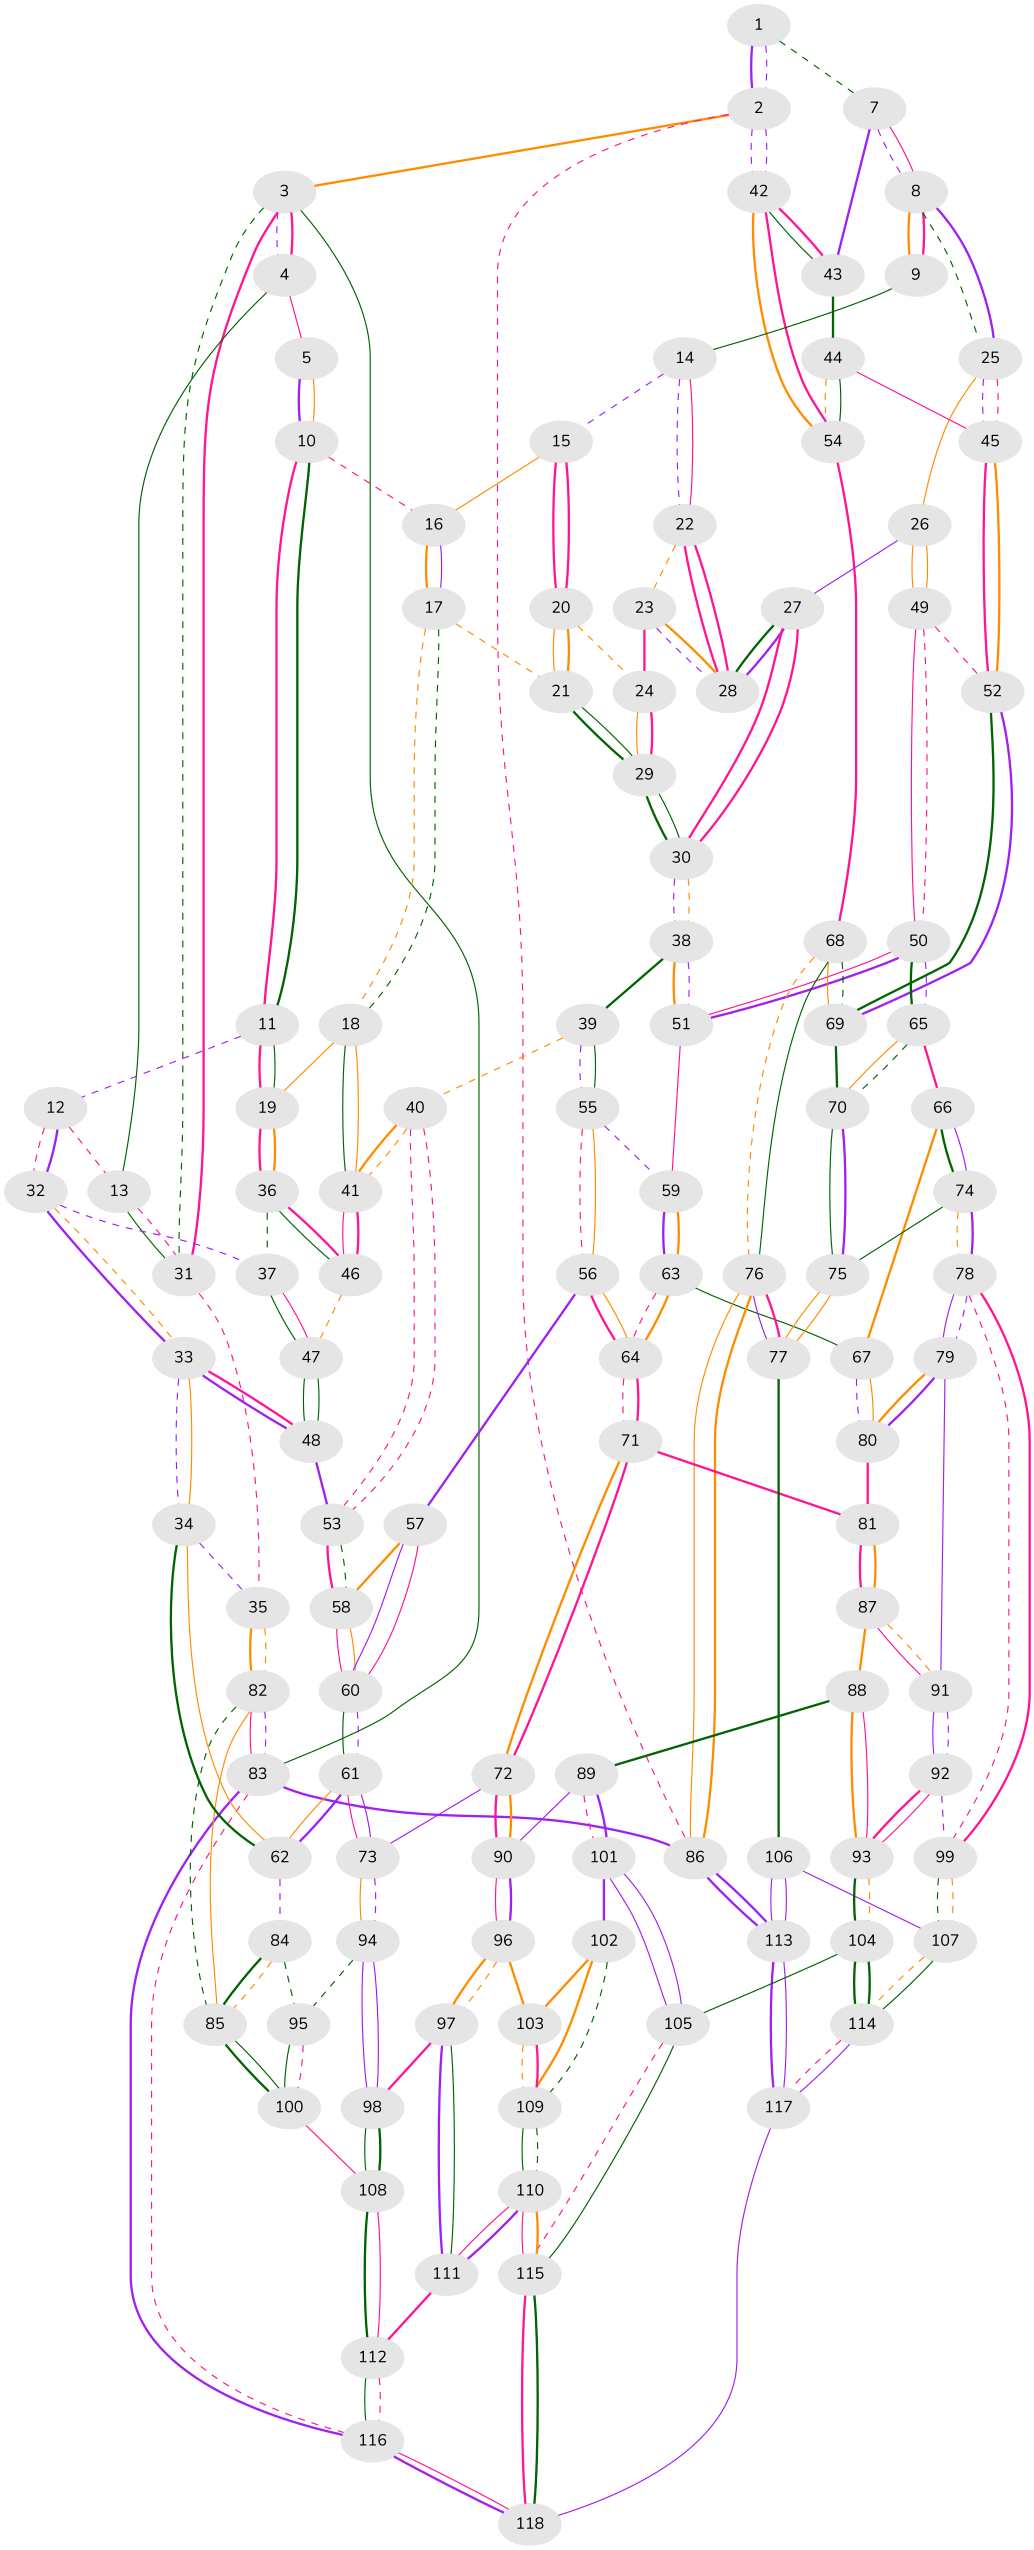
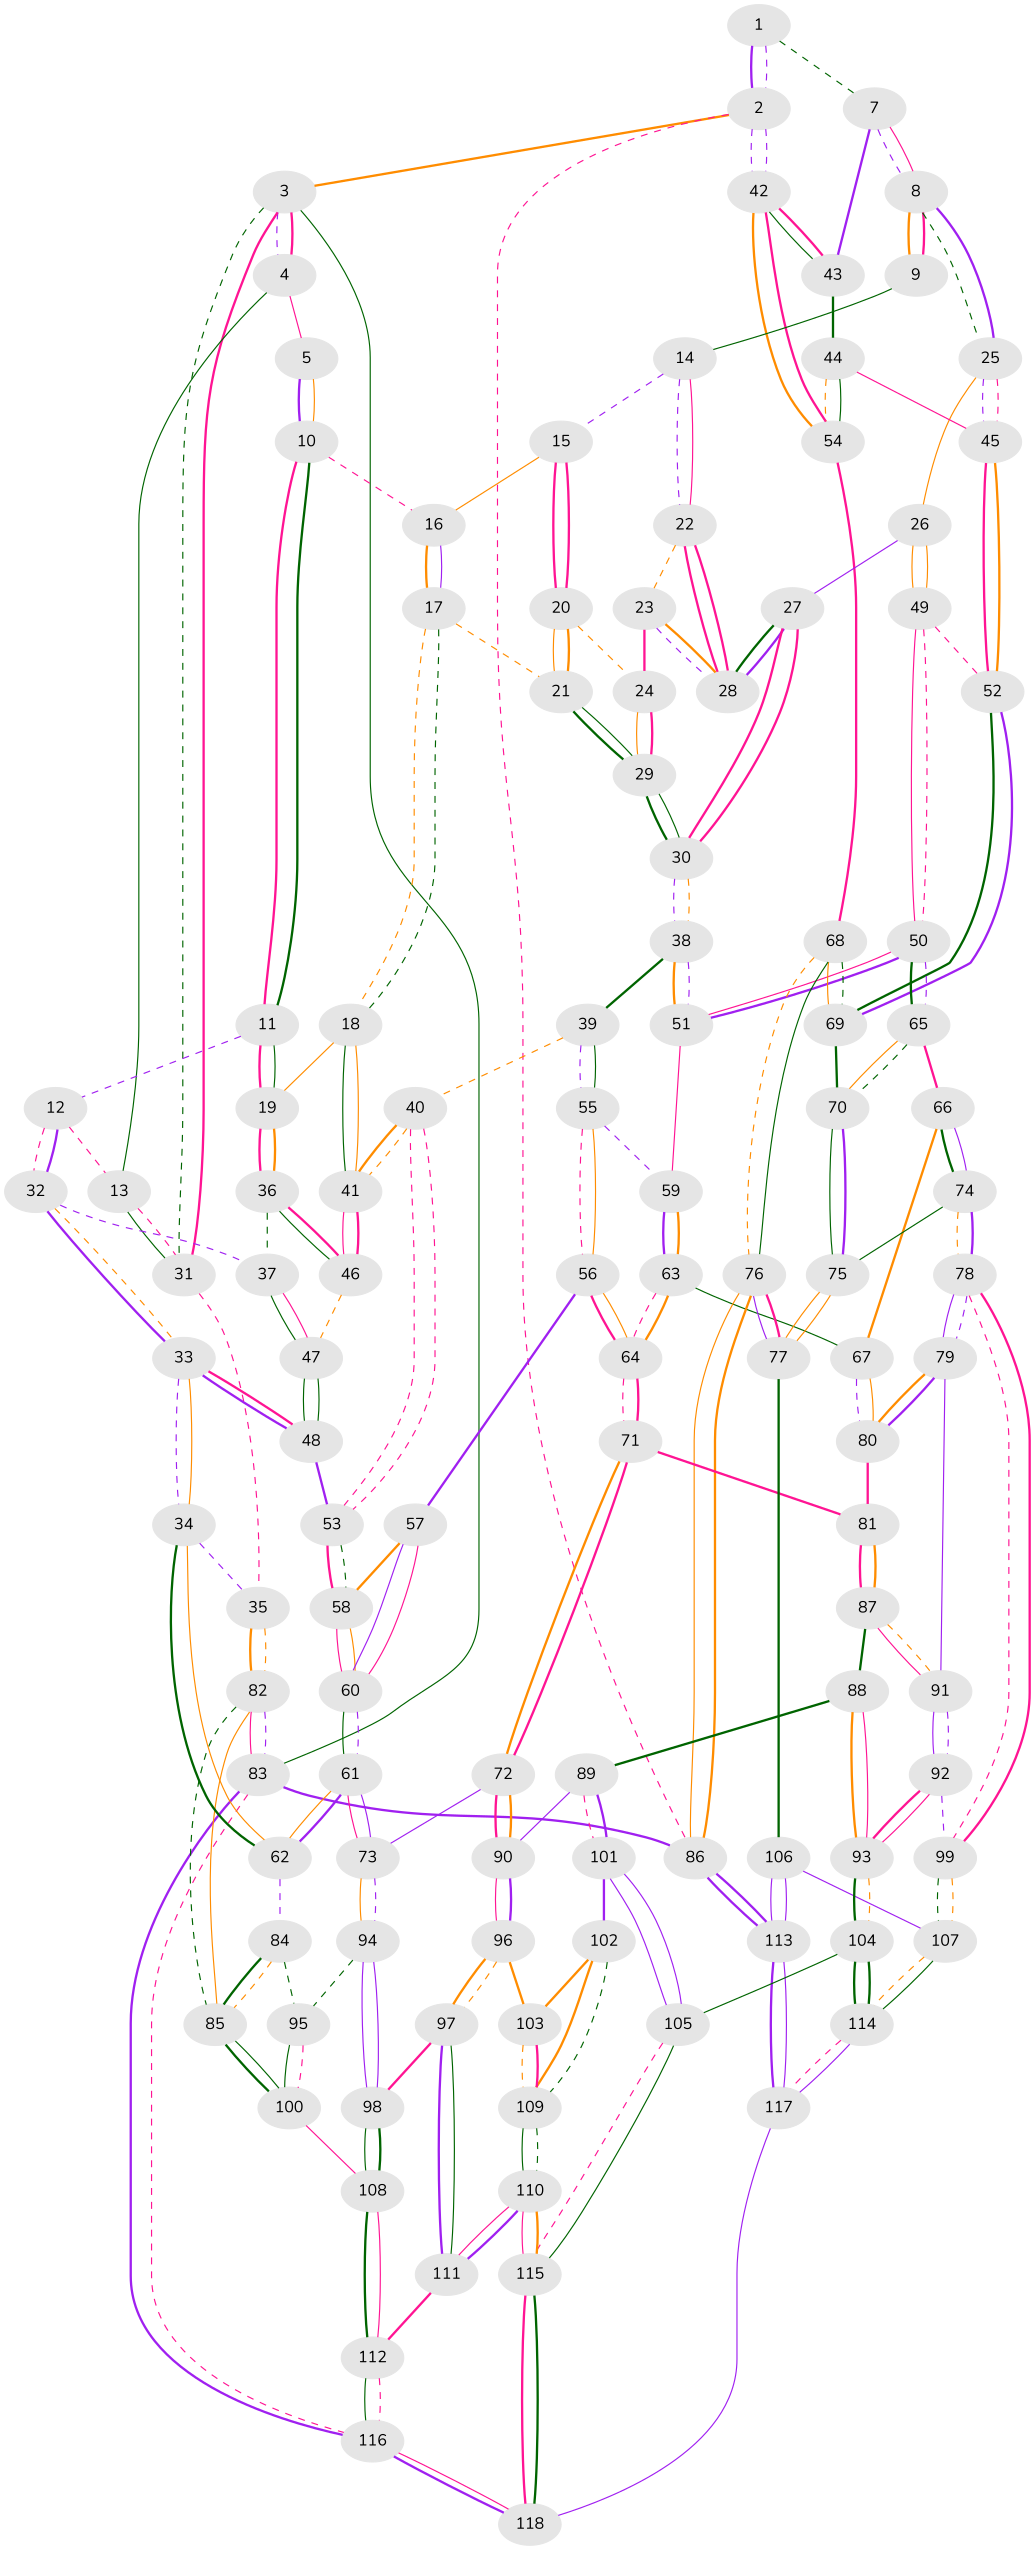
(863, 1650) -> (863, 1650)
